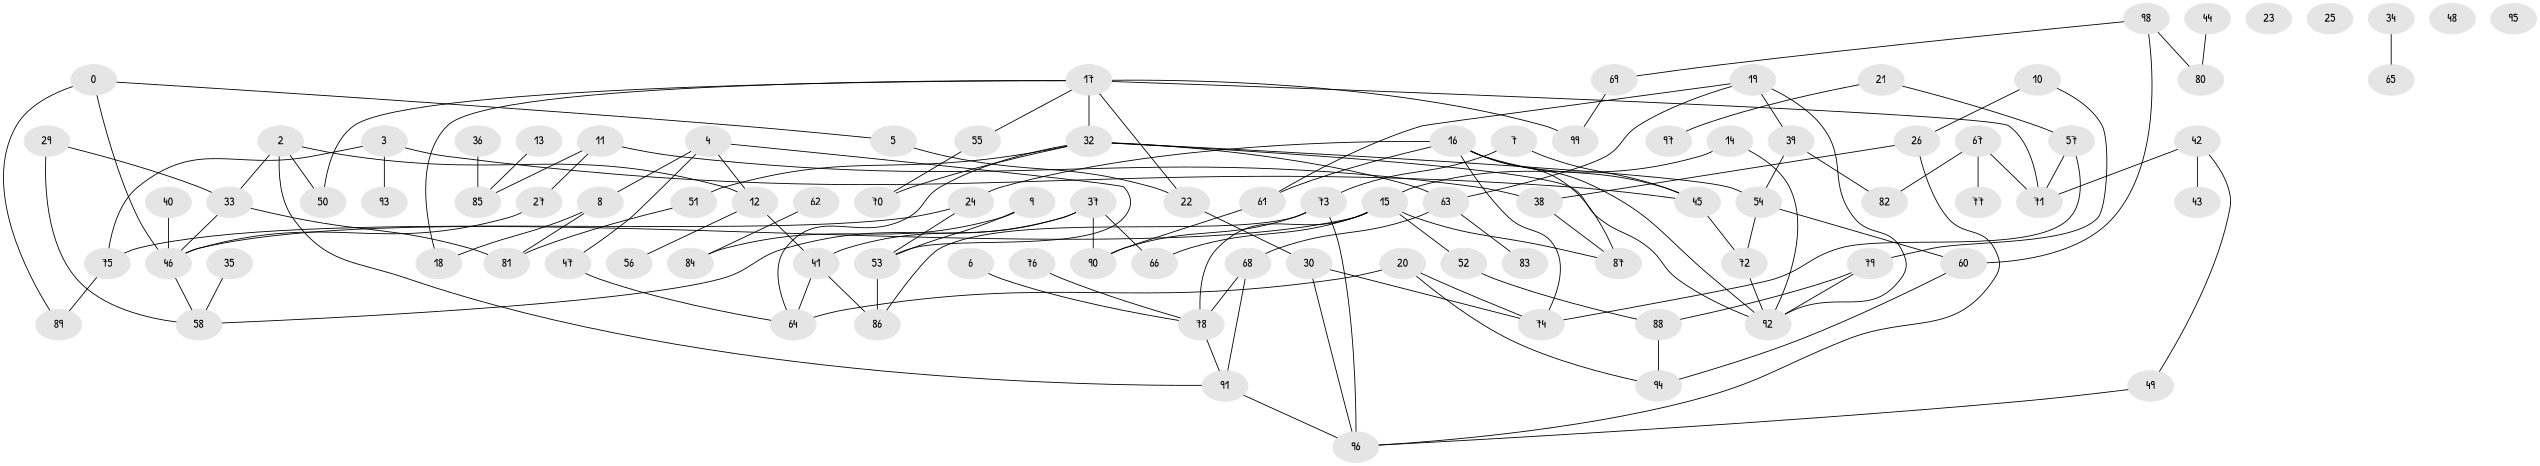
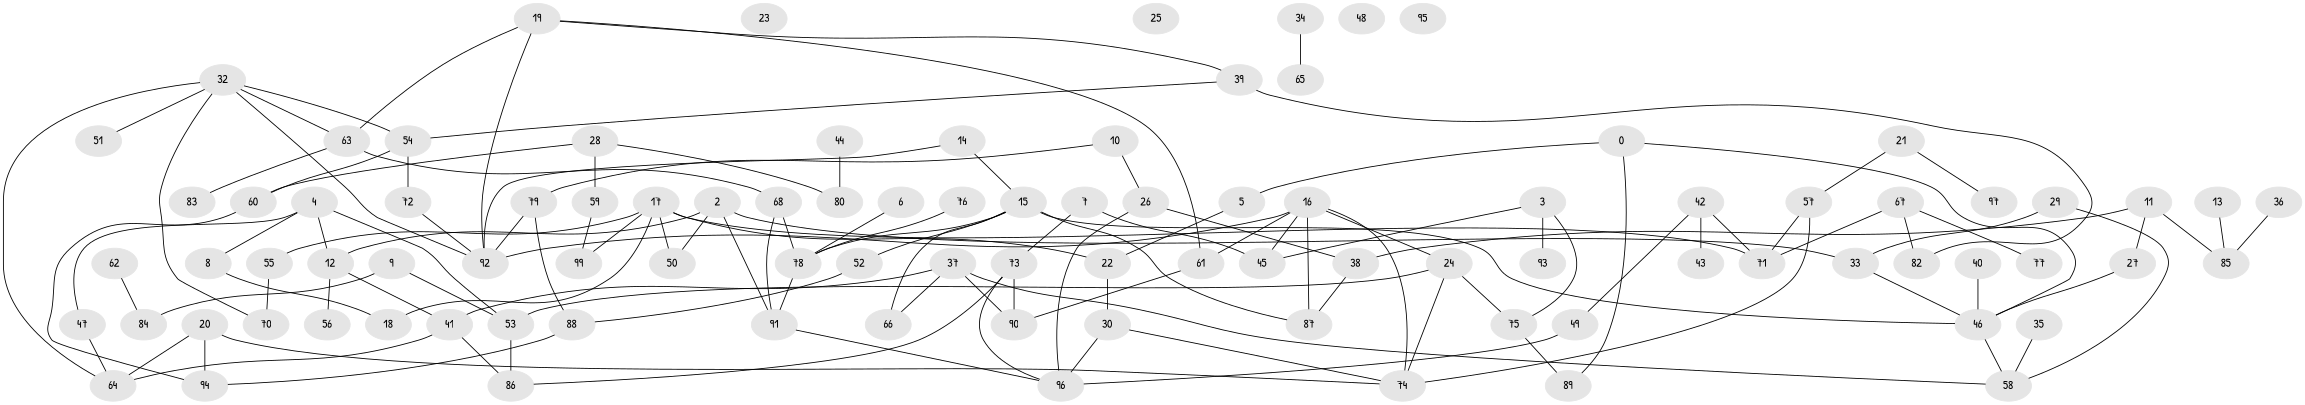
(2146, 19) -> (595, 141)
(1614, 80) -> (595, 202)
(1089, 111) -> none
(1721, 233) -> none
(507, 264) -> none
none -> (1426, 325)
